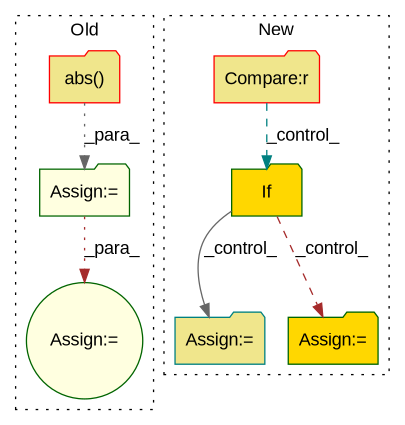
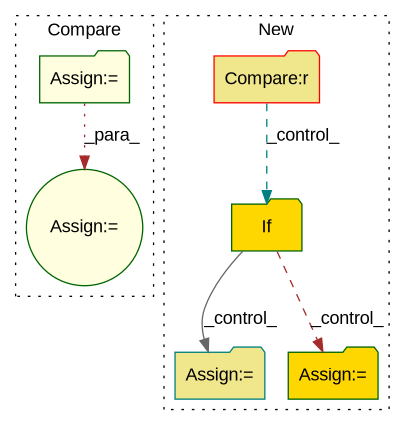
(85, 31) -> (85, 31)
(85, 79) -> none
